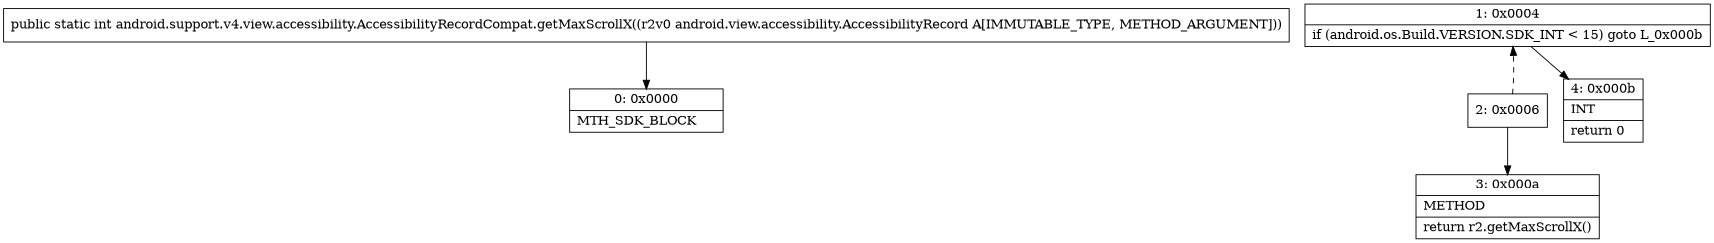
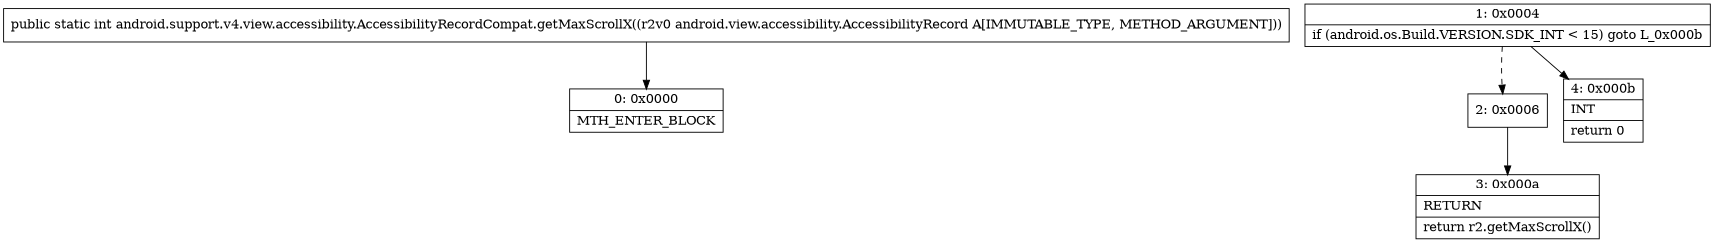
(1514, 75) -> (1502, 66)
(637, 121) -> (646, 121)
(1454, 206) -> (1453, 206)
